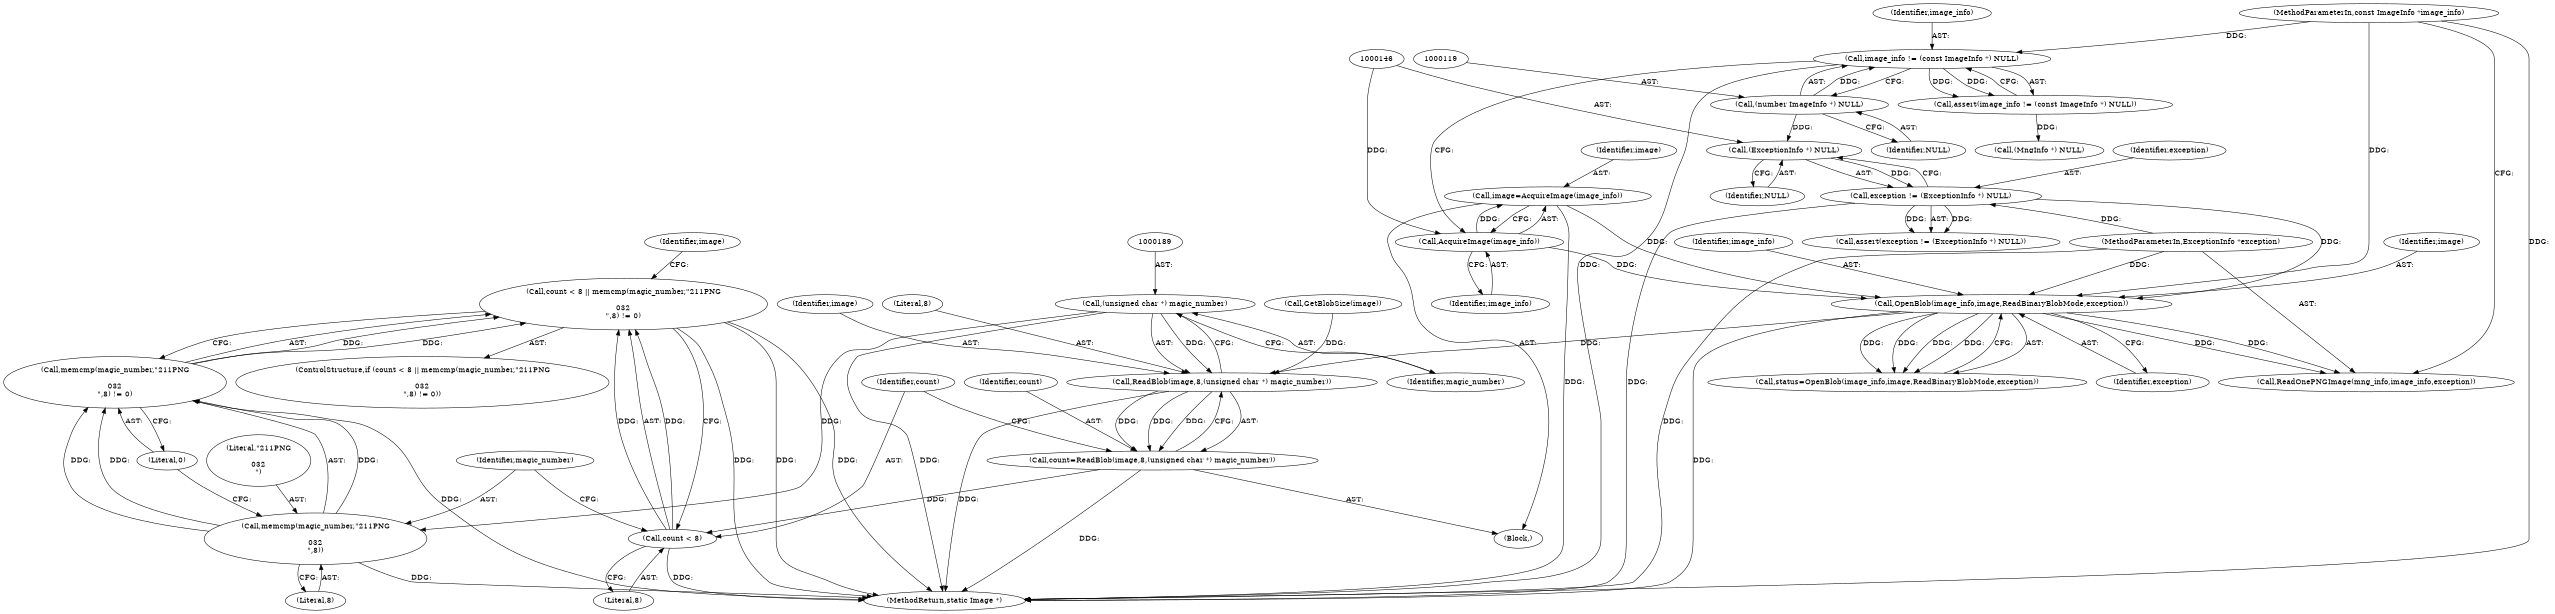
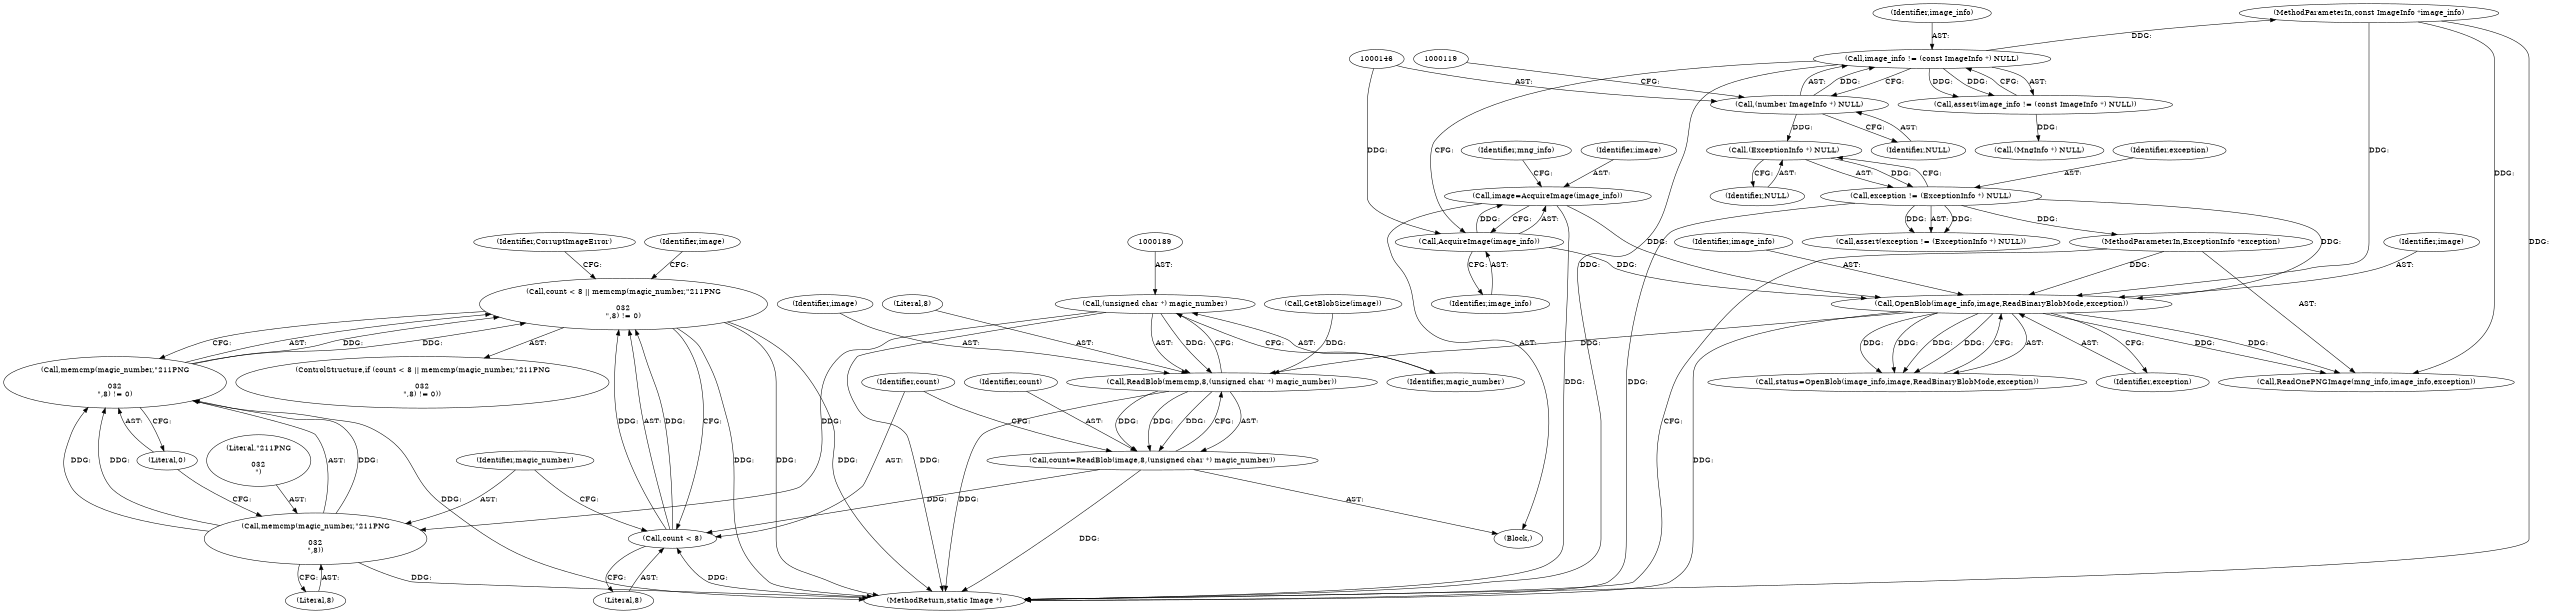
(2166, 39) -> (2128, 33)
(1652, 82) -> (1652, 82)
(1566, 108) -> (1537, 87)
none -> (1516, 151)
(2506, 173) -> (2506, 173)
(2074, 217) -> (2036, 223)
none -> (555, 242)
(1222, 382) -> (1222, 382)
(1674, 421) -> (1674, 421)
(747, 596) -> (768, 591)
